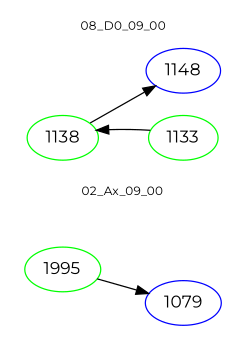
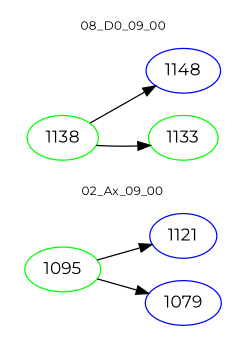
(130, 129) -> (117, 146)
none -> (183, 236)
(63, 269) -> (63, 269)
